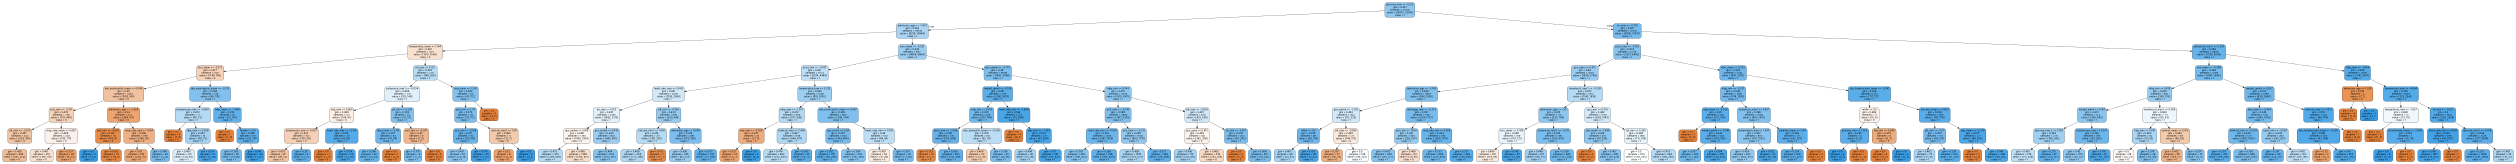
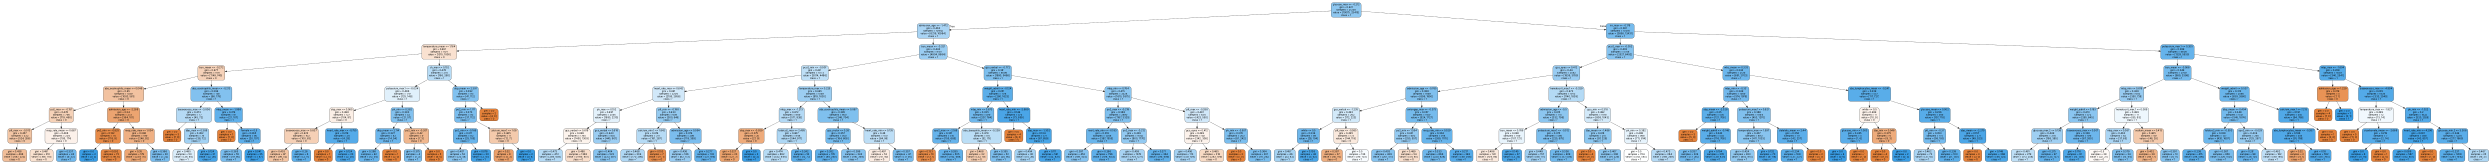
(66, 156) -> (66, 156)
(879, 156) -> (879, 156)
(2074, 156) -> none
